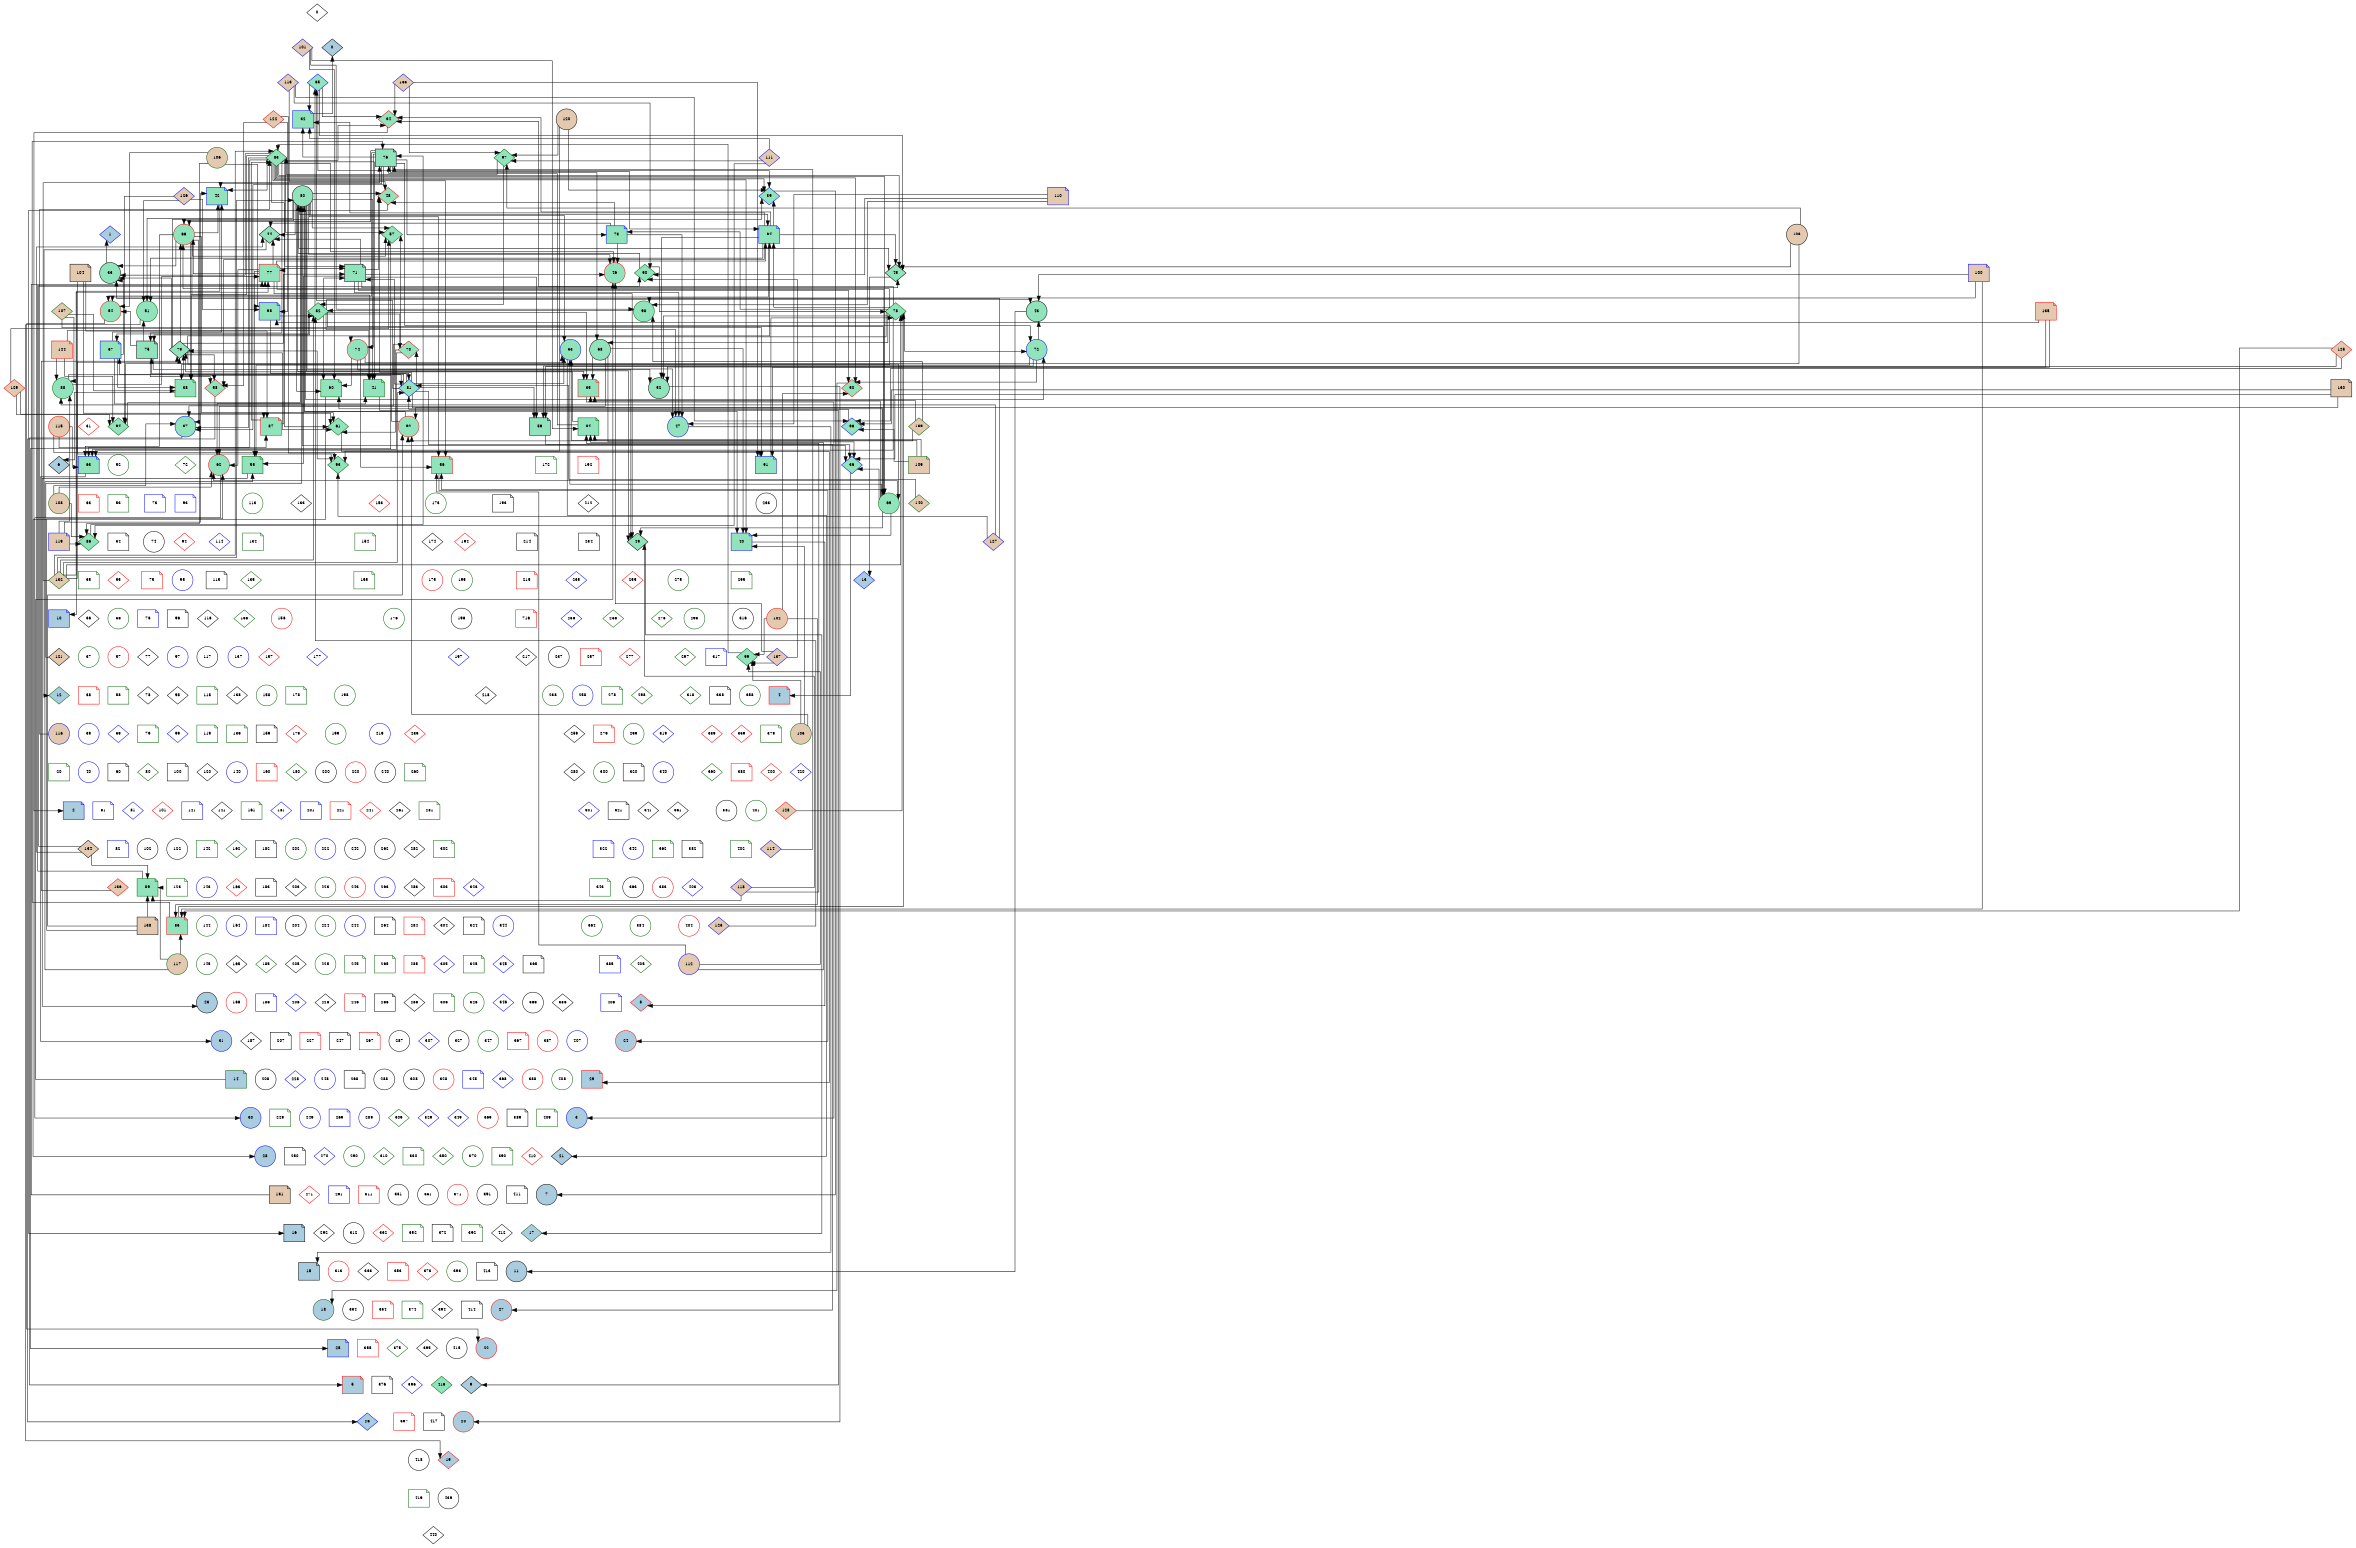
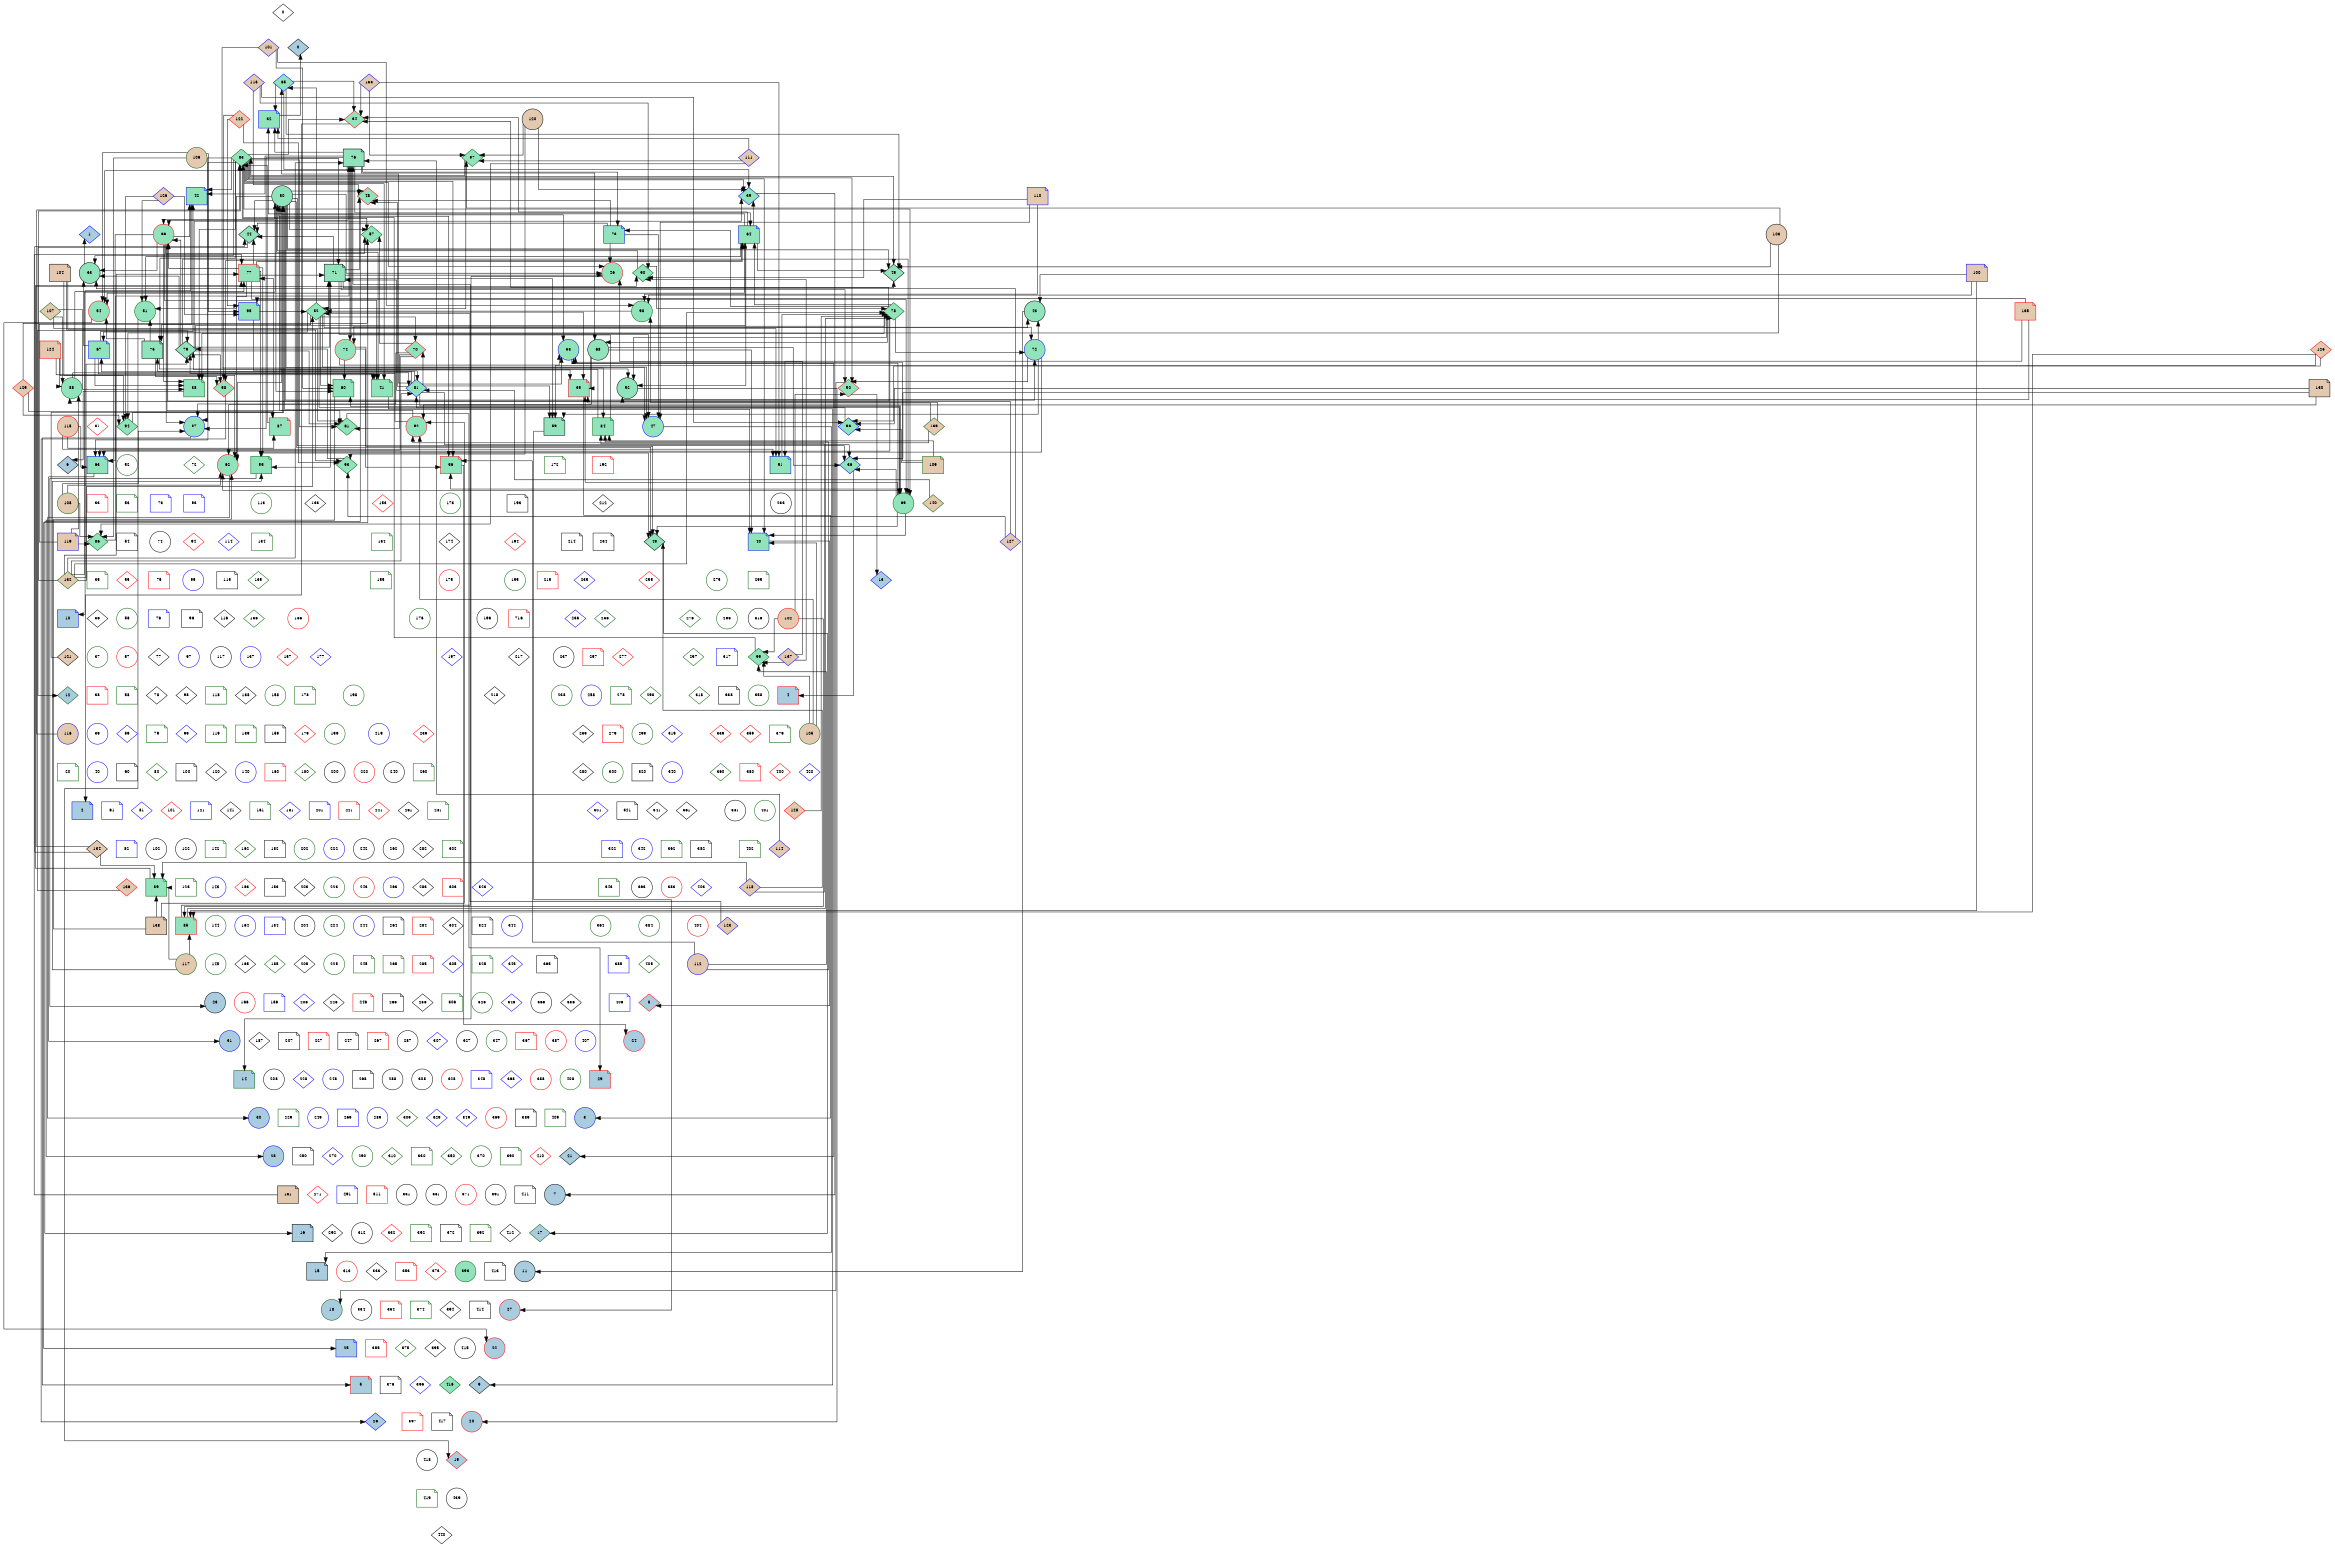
(193, 331) -> (141, 375)
(870, 414) -> (877, 474)
(145, 599) -> (471, 977)
(457, 1271) -> (465, 1271)
